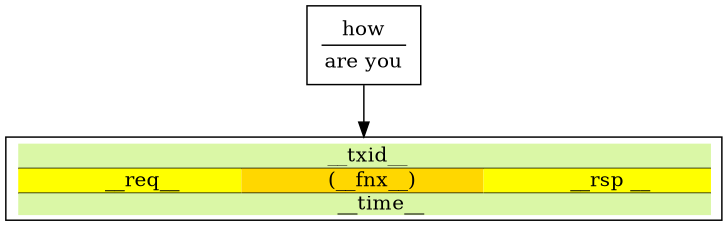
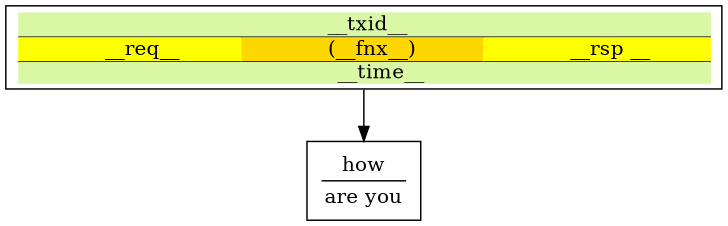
(364, 104) -> (364, 108)
